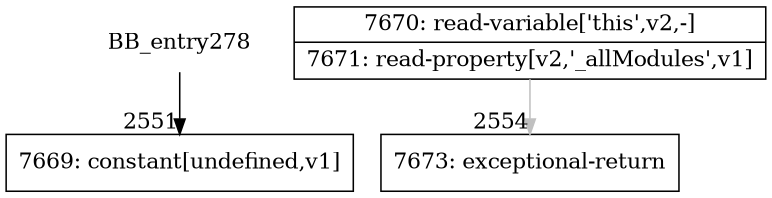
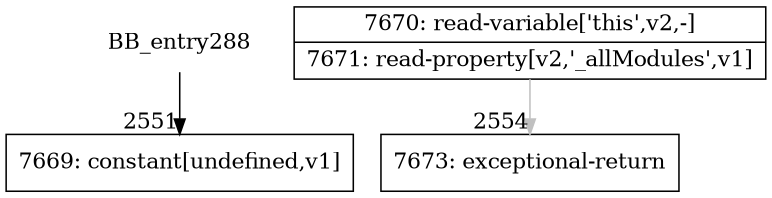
(180, 43) -> (180, 43)
